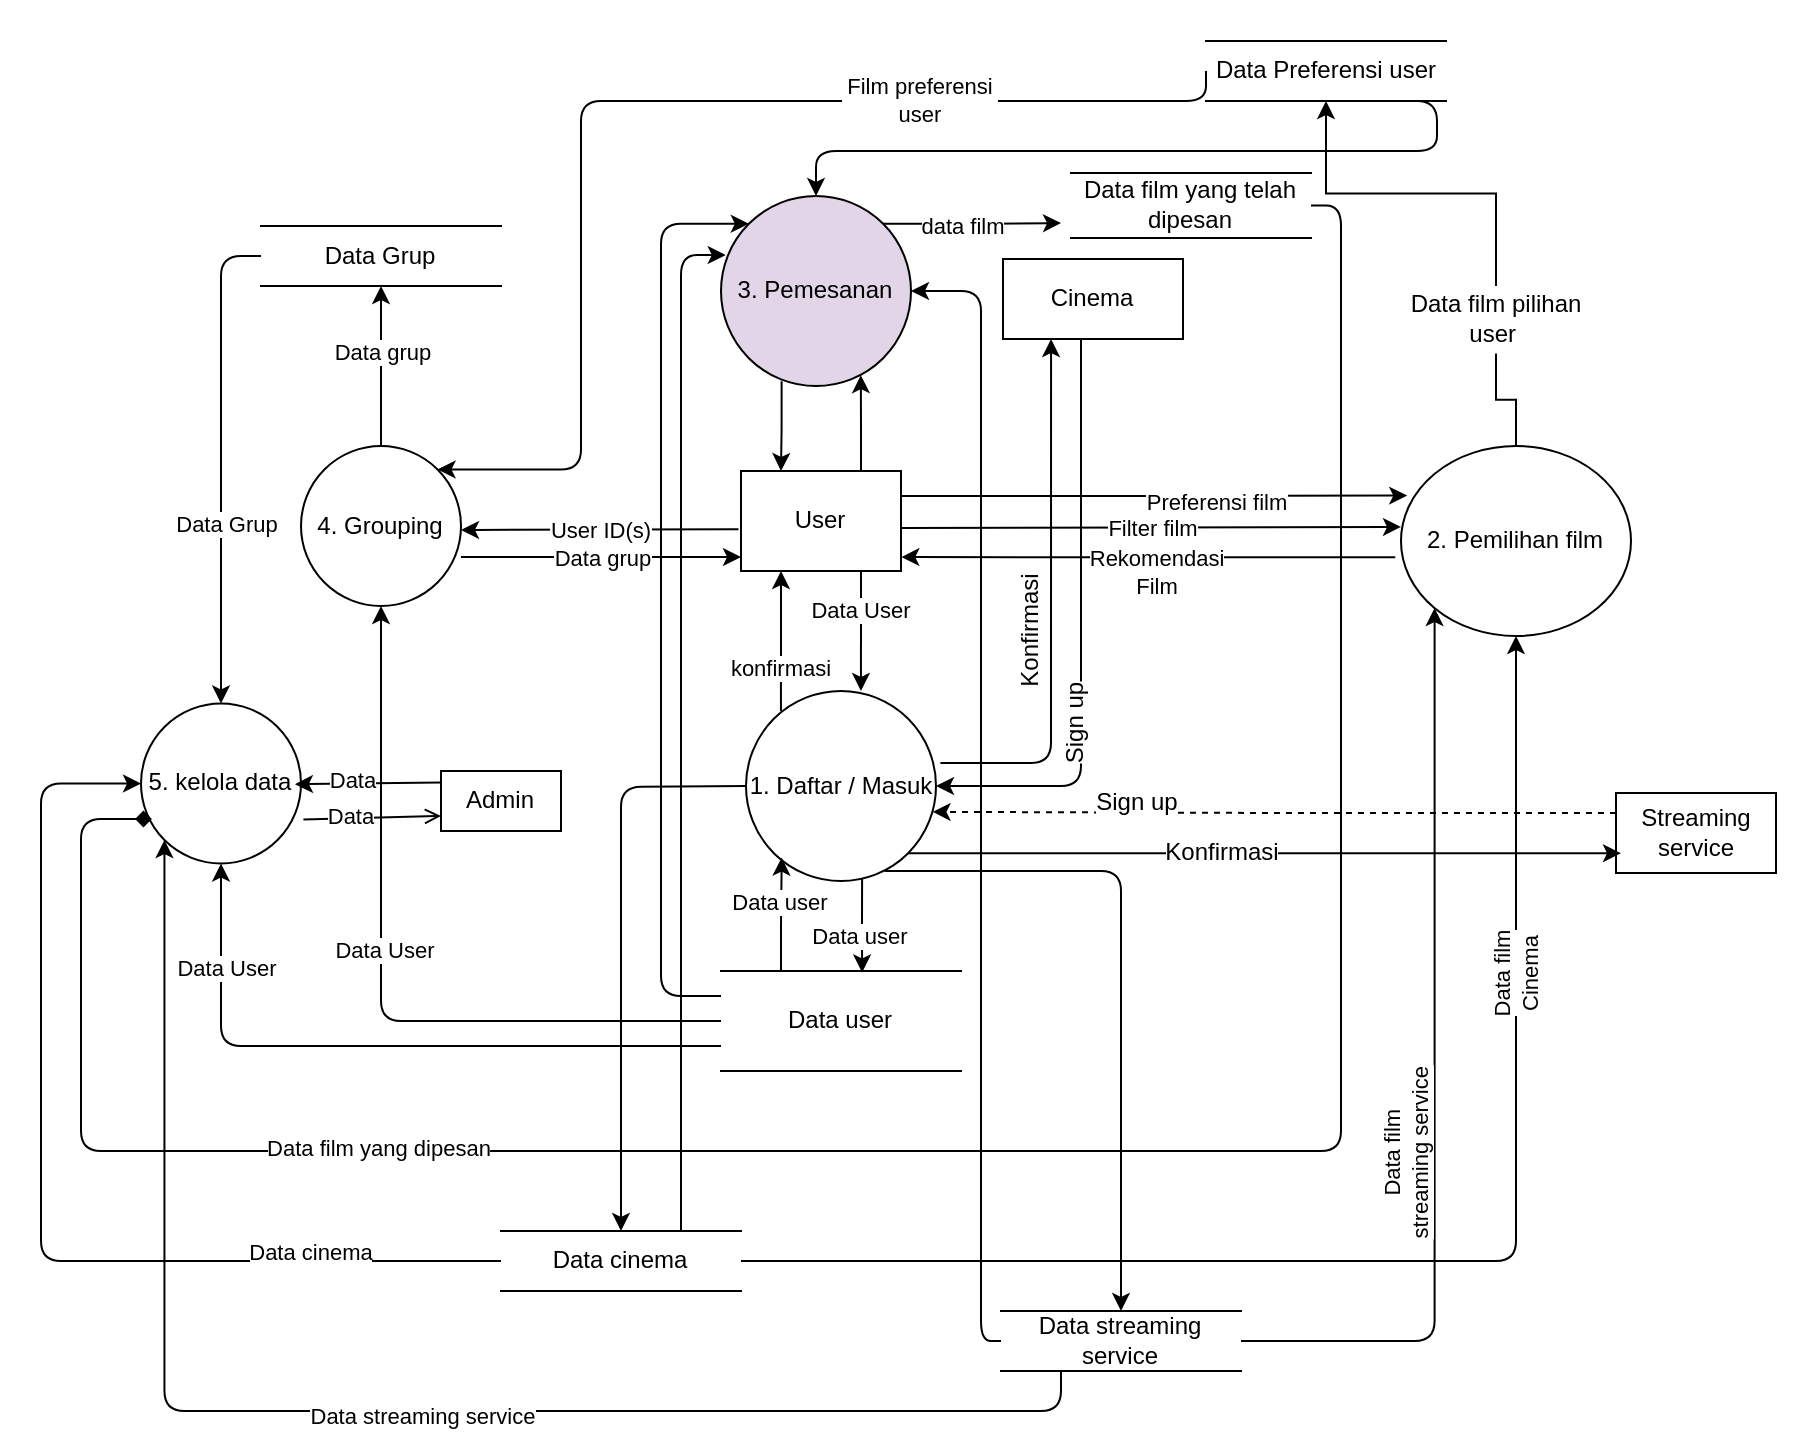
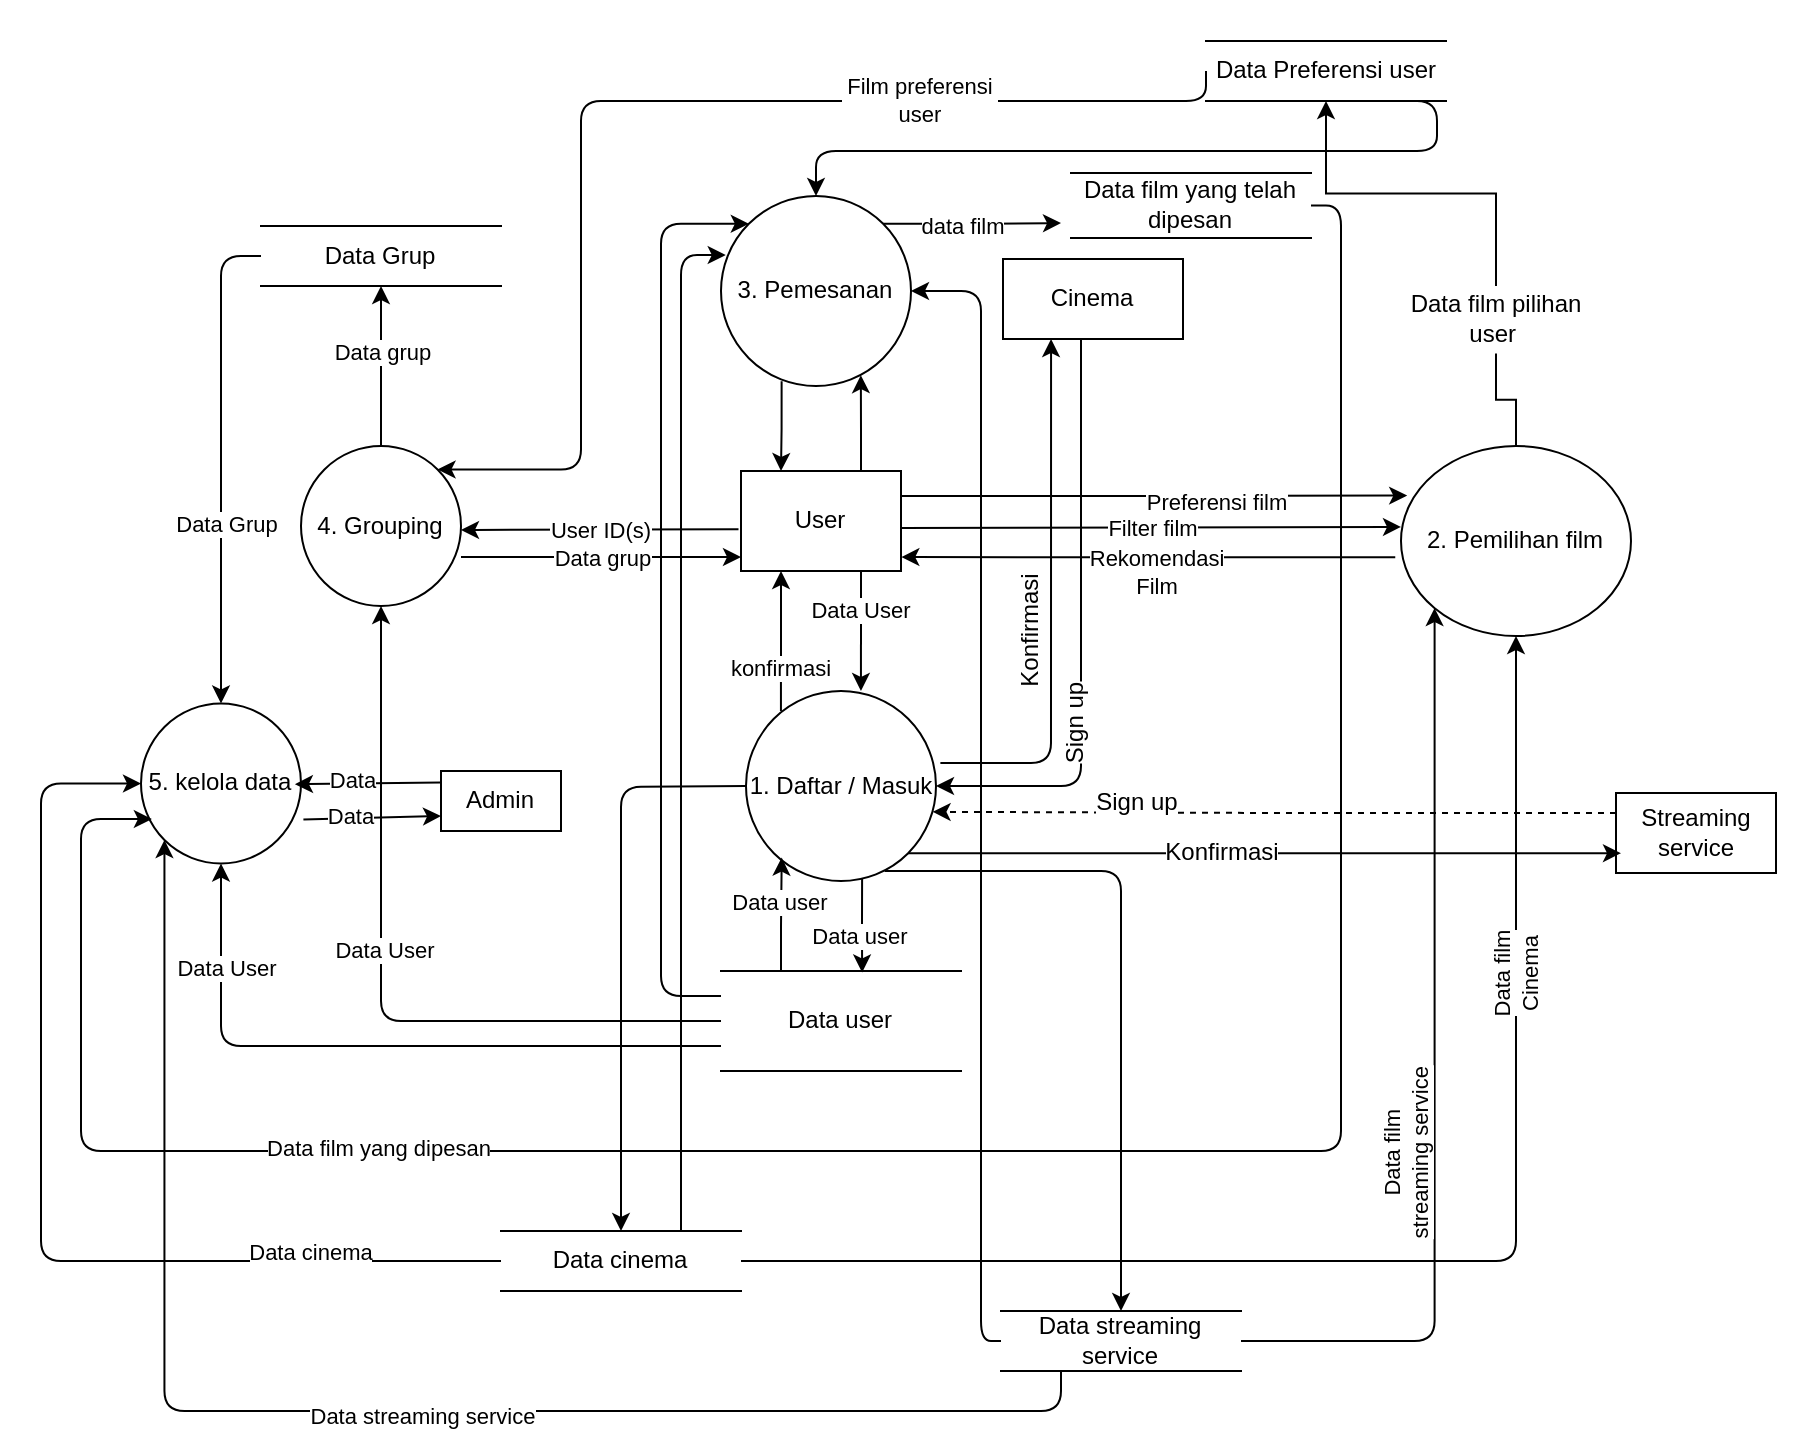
(816, 291) -> (816, 291)
(429, 816) -> (426, 816)
(135, 819) -> (136, 819)
